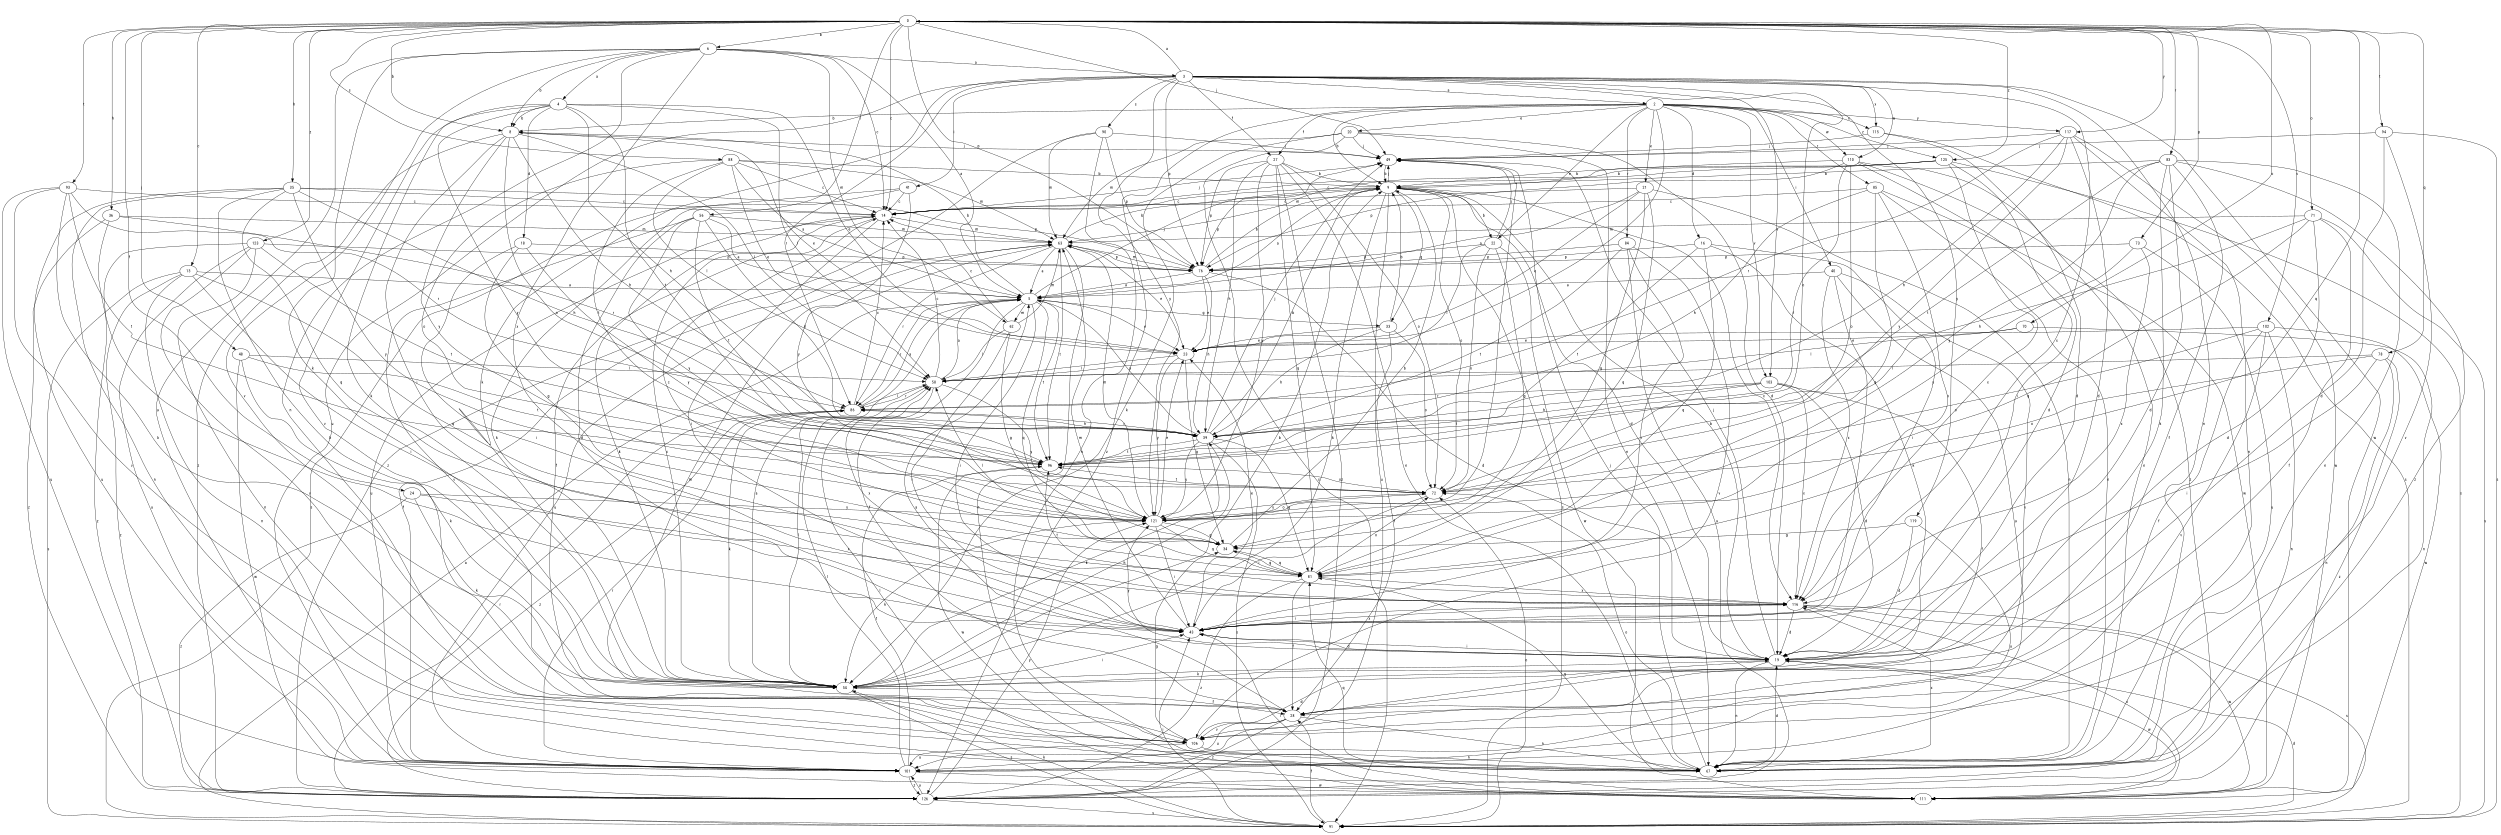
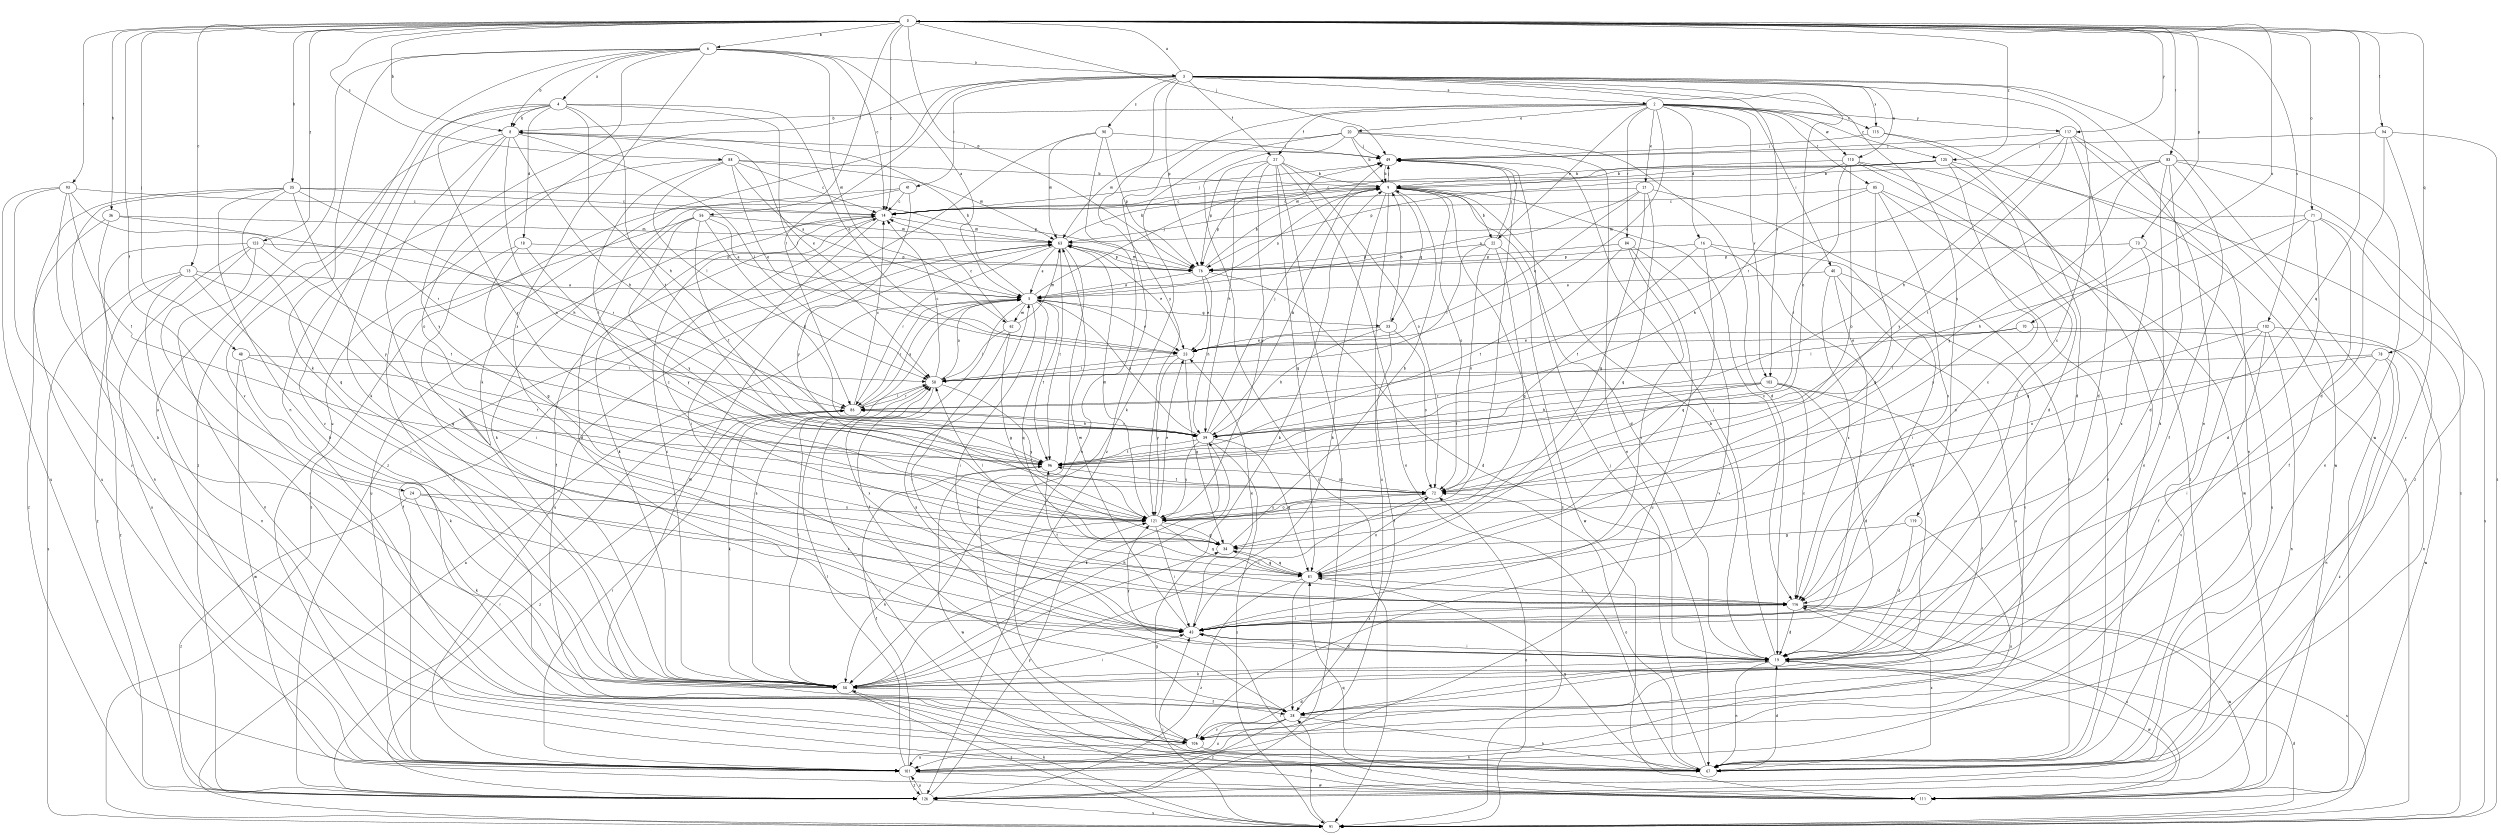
(1394, 113) -> (1365, 160)
(1674, 780) -> (1434, 689)
